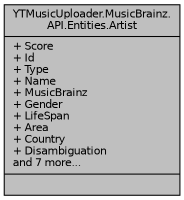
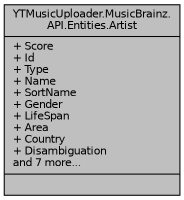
(50, 93) -> (45, 93)
